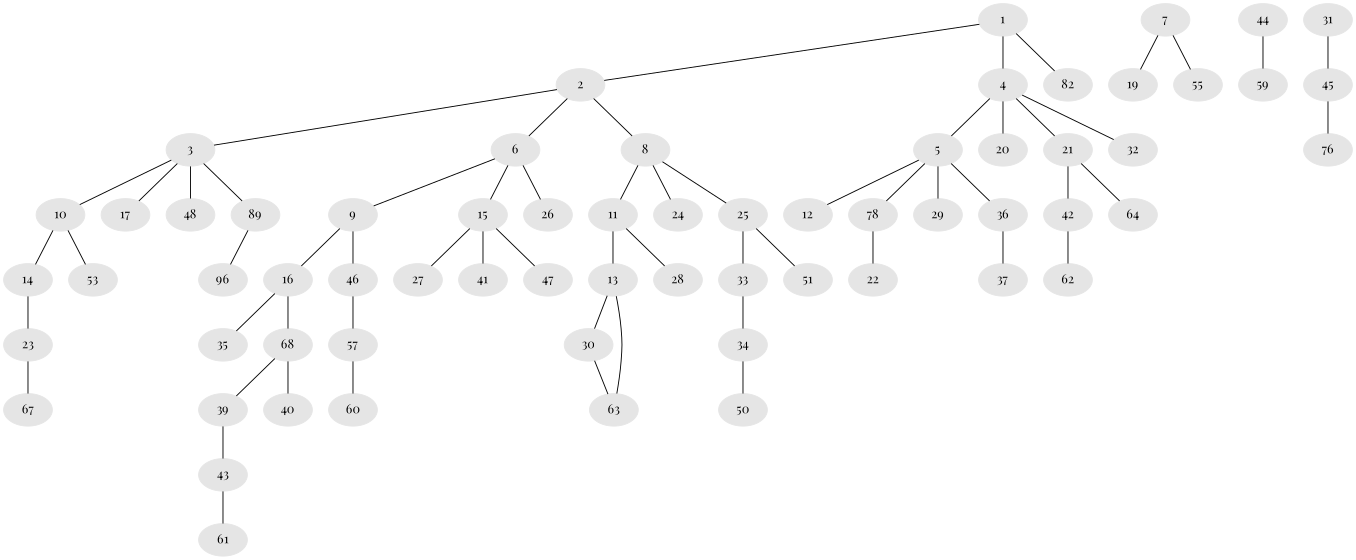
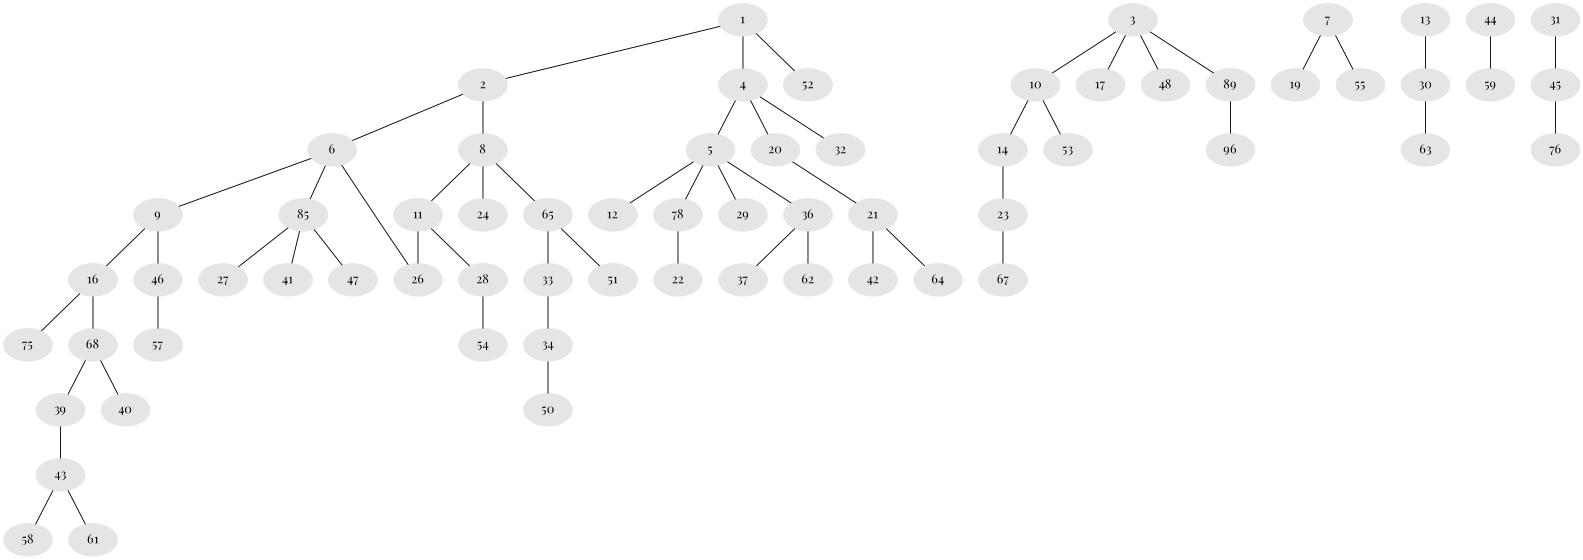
(1068, 85) -> (808, 85)
(385, 117) -> none
(1035, 117) -> (824, 182)
(483, 215) -> (303, 215)
(743, 215) -> (548, 215)
(613, 247) -> (418, 247)
(1068, 247) -> (808, 247)
(223, 345) -> (28, 345)
none -> (483, 345)
(622, 345) -> none
(353, 410) -> none
none -> (28, 540)
